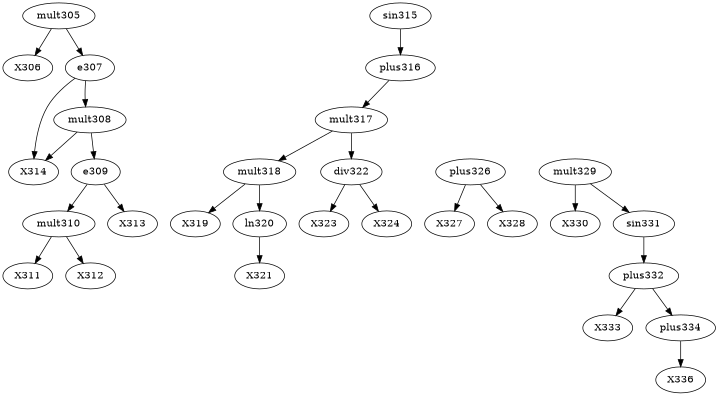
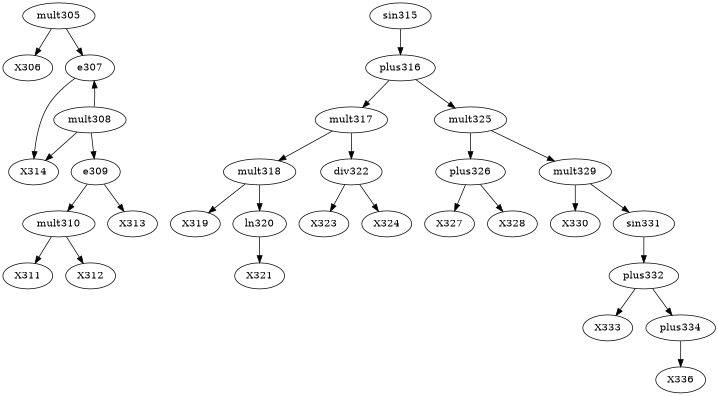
(85, 90) -> (95, 97)
none -> (471, 120)
